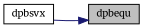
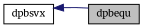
(66, 21) -> (76, 8)
